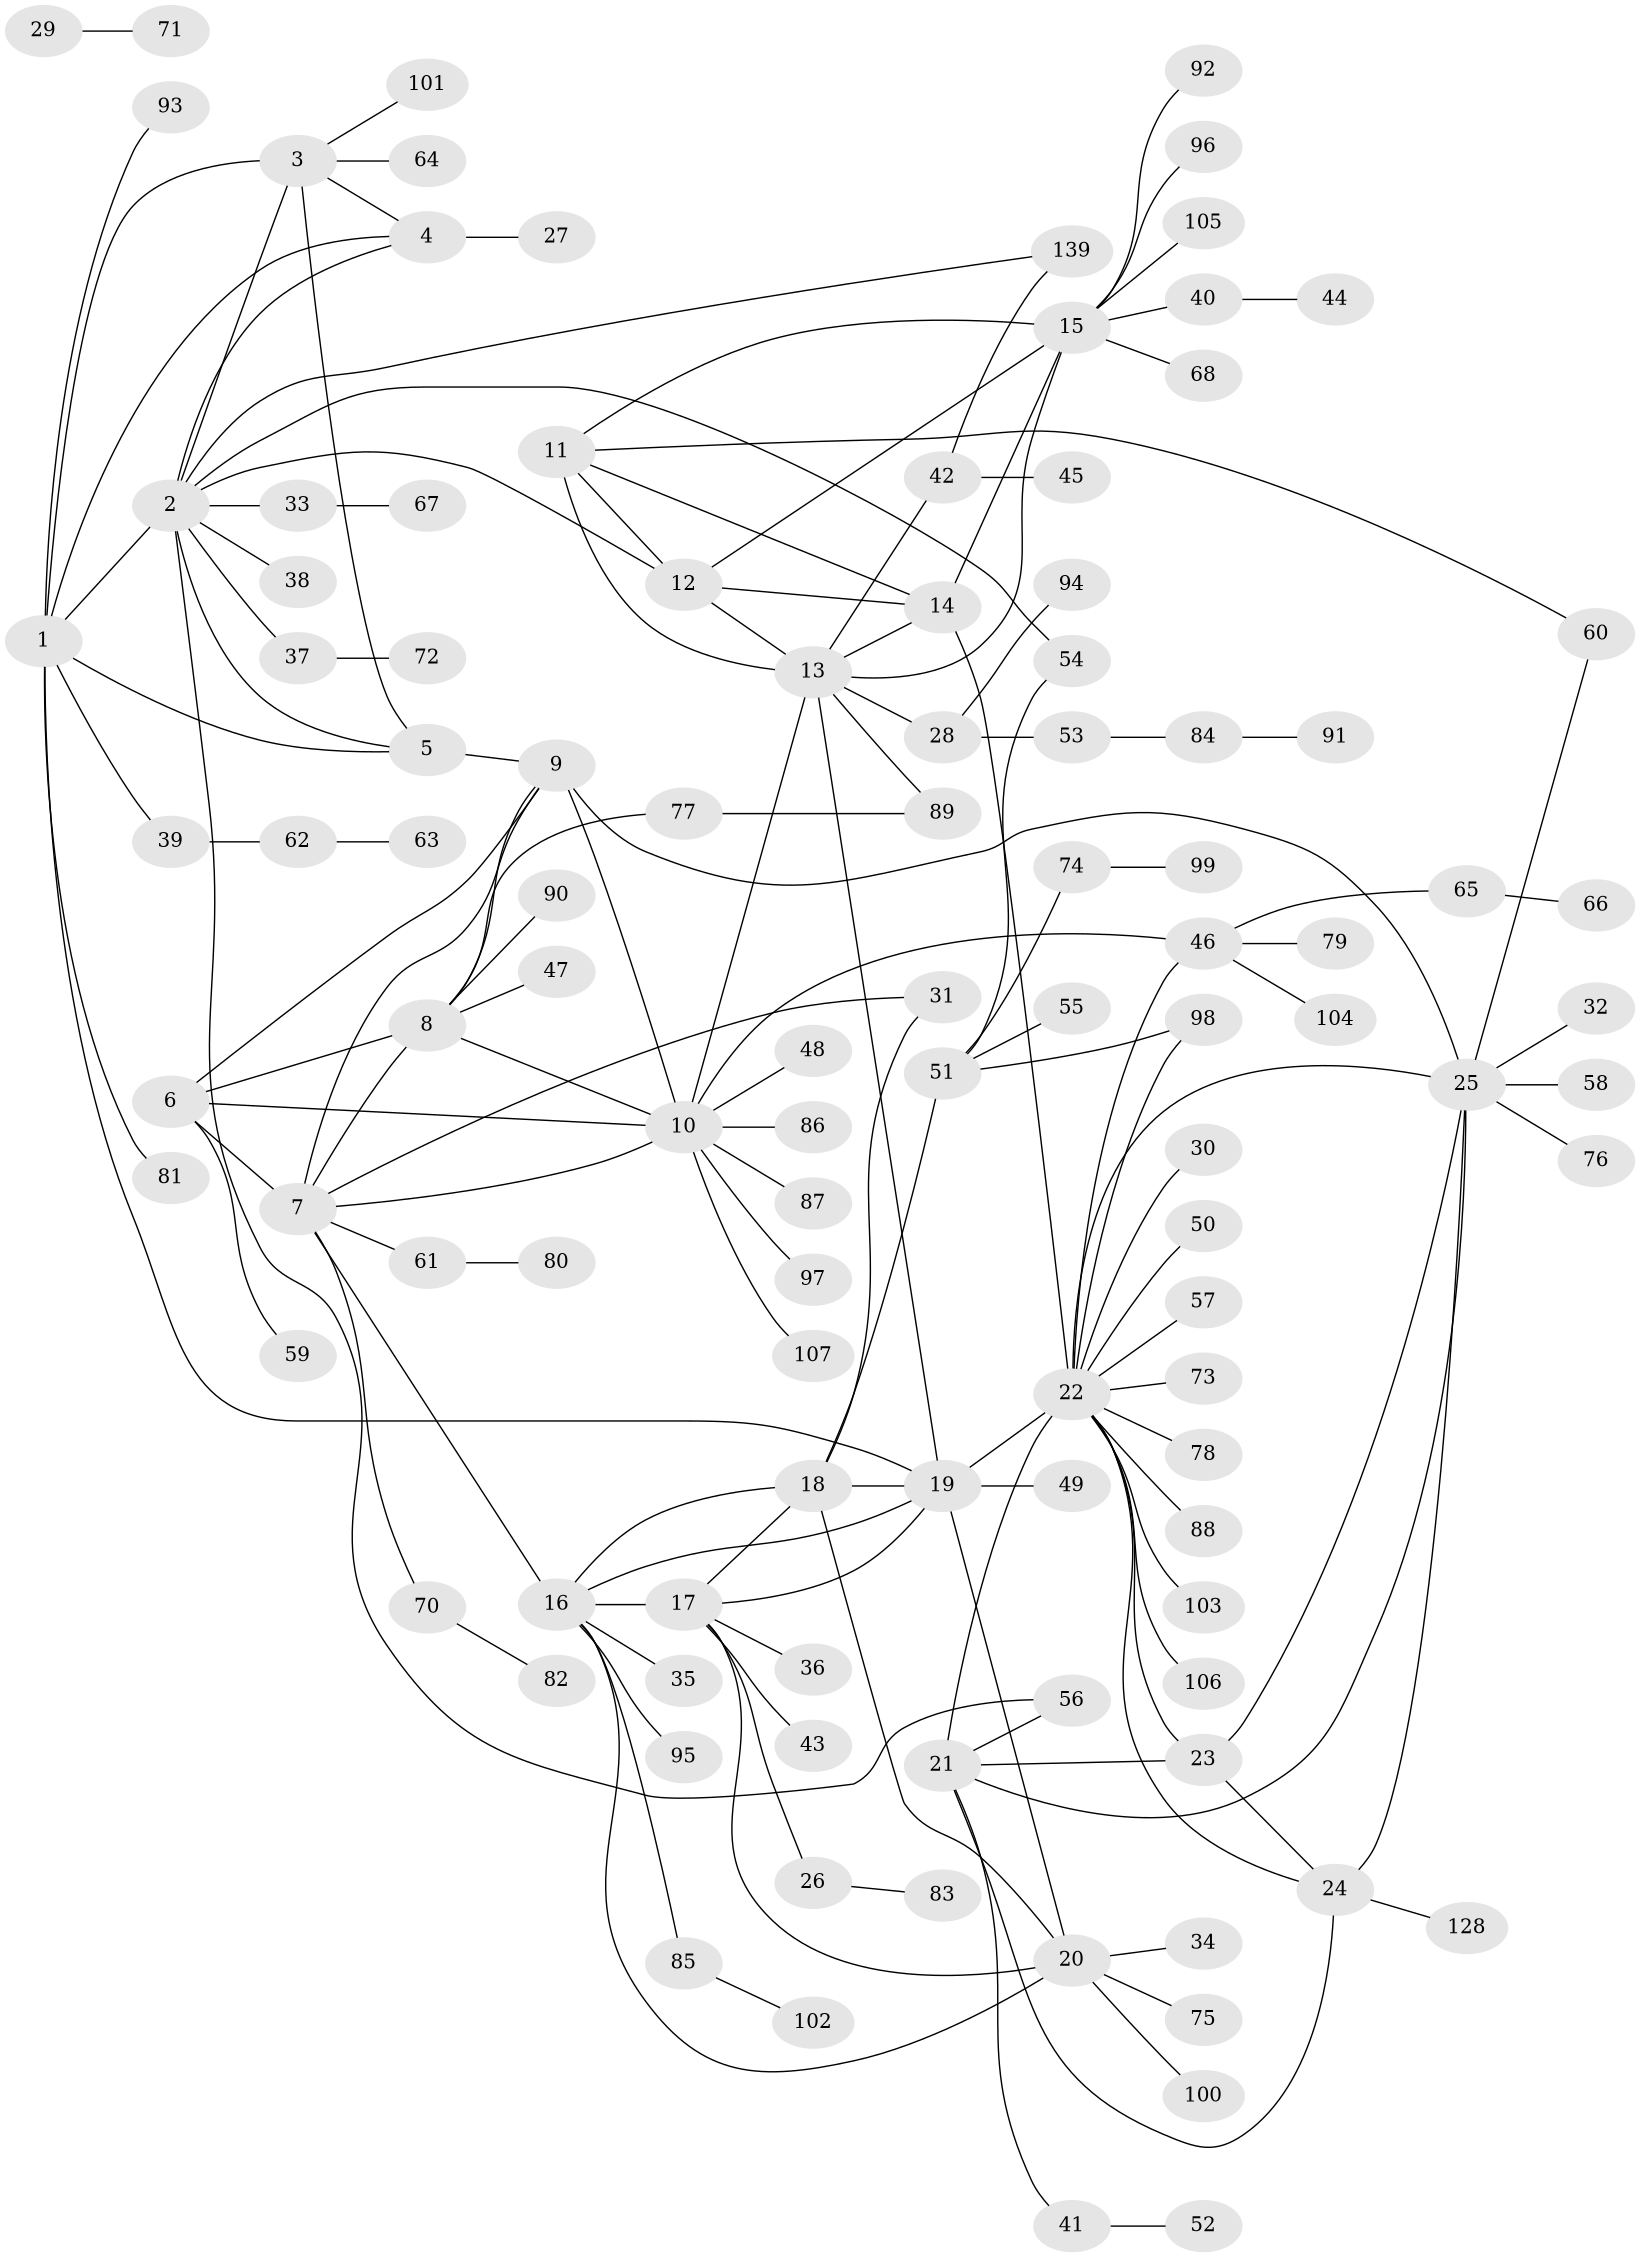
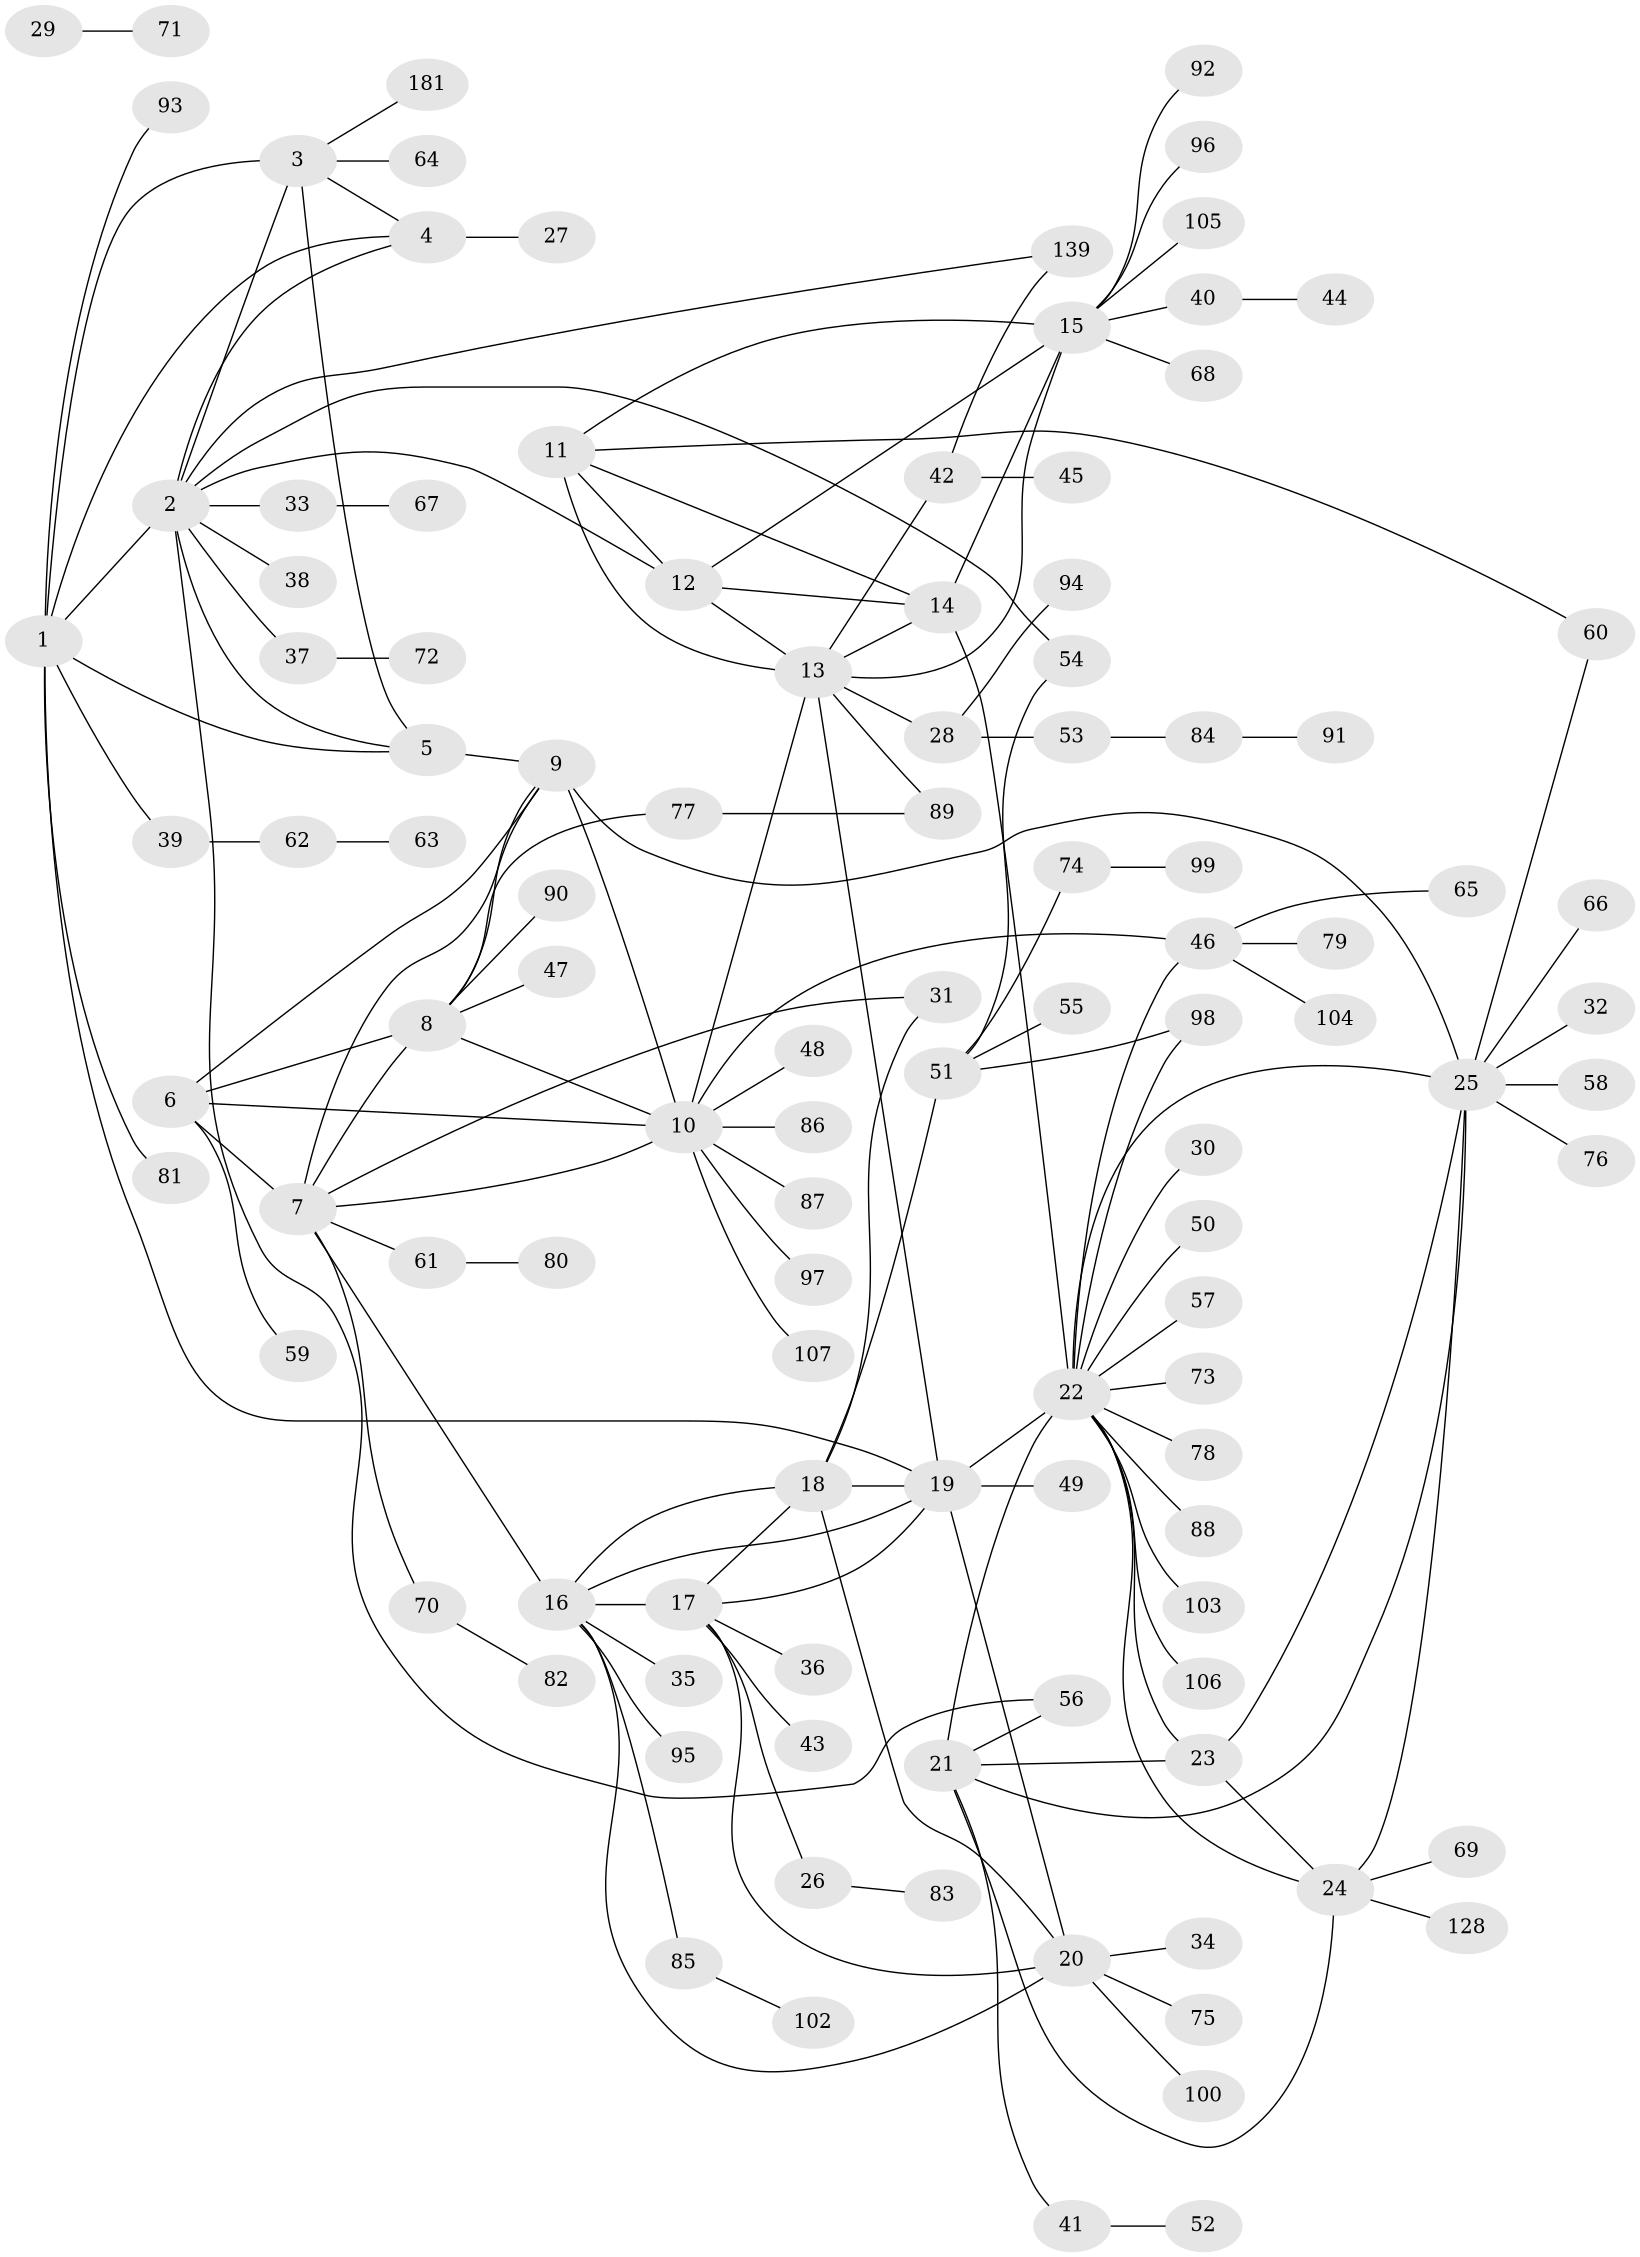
(427, 85) -> (427, 85)
(1532, 898) -> (1532, 995)
none -> (1467, 1852)
